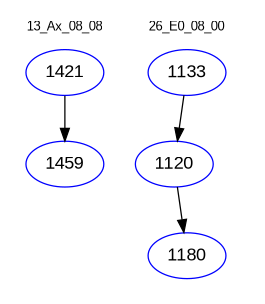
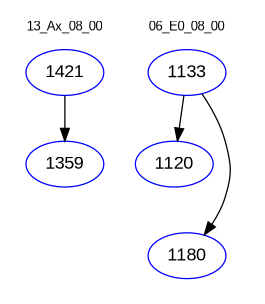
(65, 27) -> (65, 27)
(187, 27) -> (187, 27)
(65, 164) -> (65, 164)
(180, 203) -> (229, 158)
